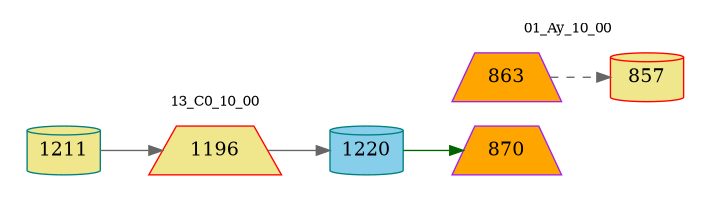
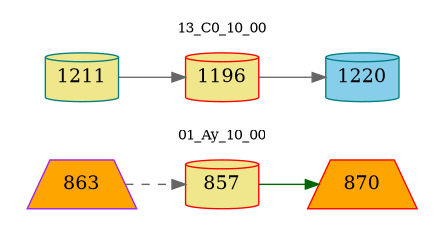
(215, 150) -> (222, 77)
(426, 150) -> (282, 184)
(507, 150) -> (362, 184)
